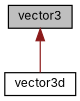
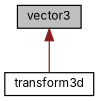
(40, 84) -> (49, 84)
